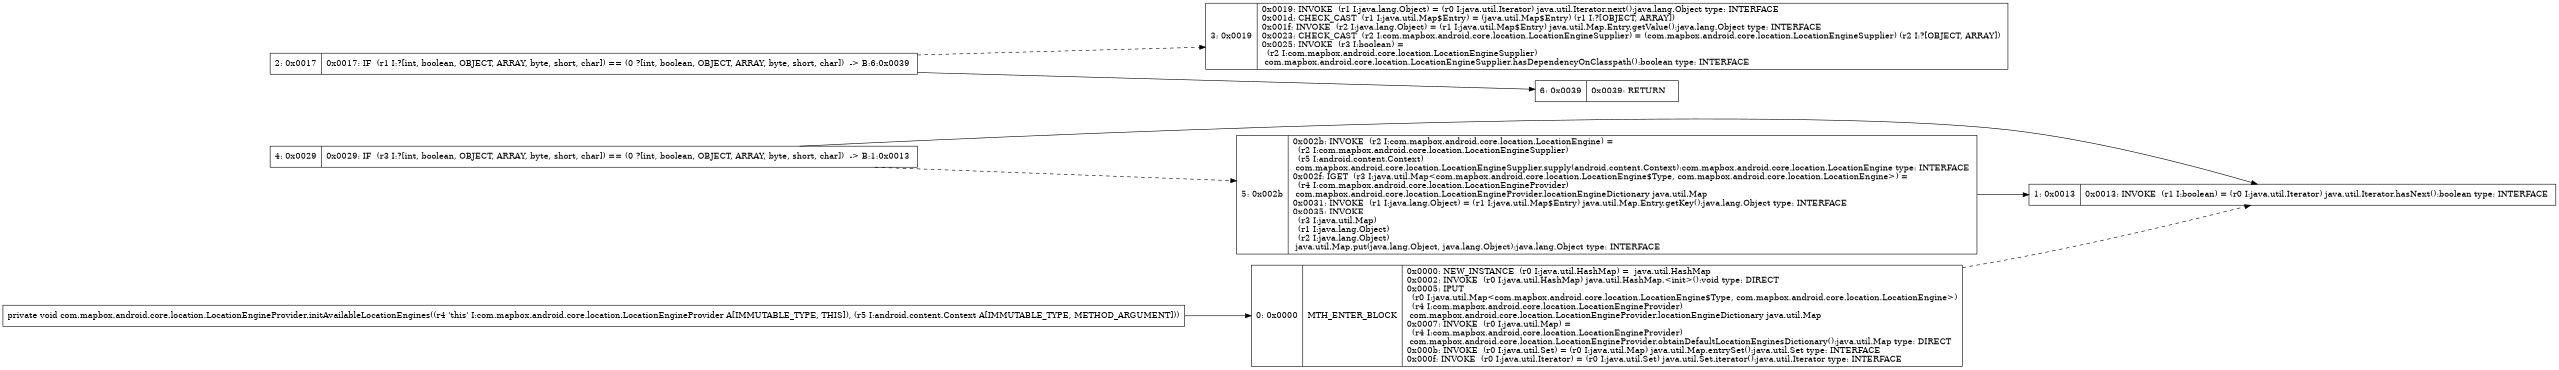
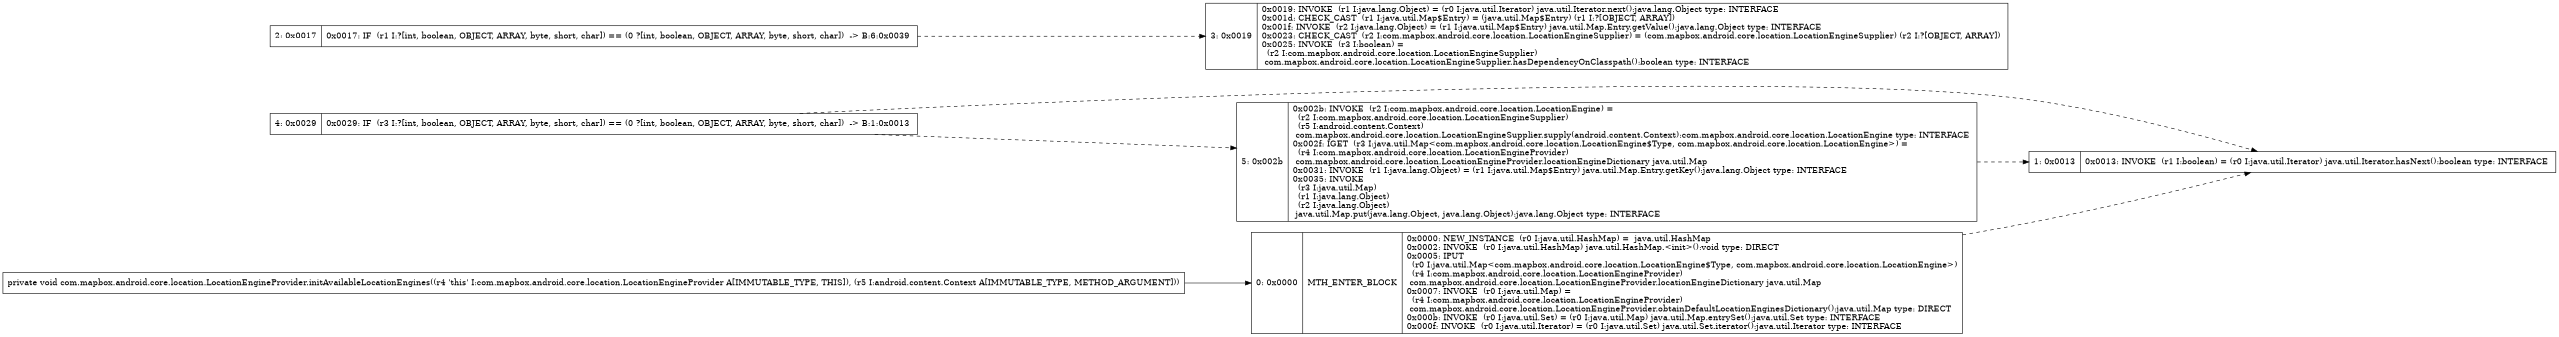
(1607, 91) -> none
(1529, 121) -> (1529, 88)
(2000, 195) -> (2000, 162)
